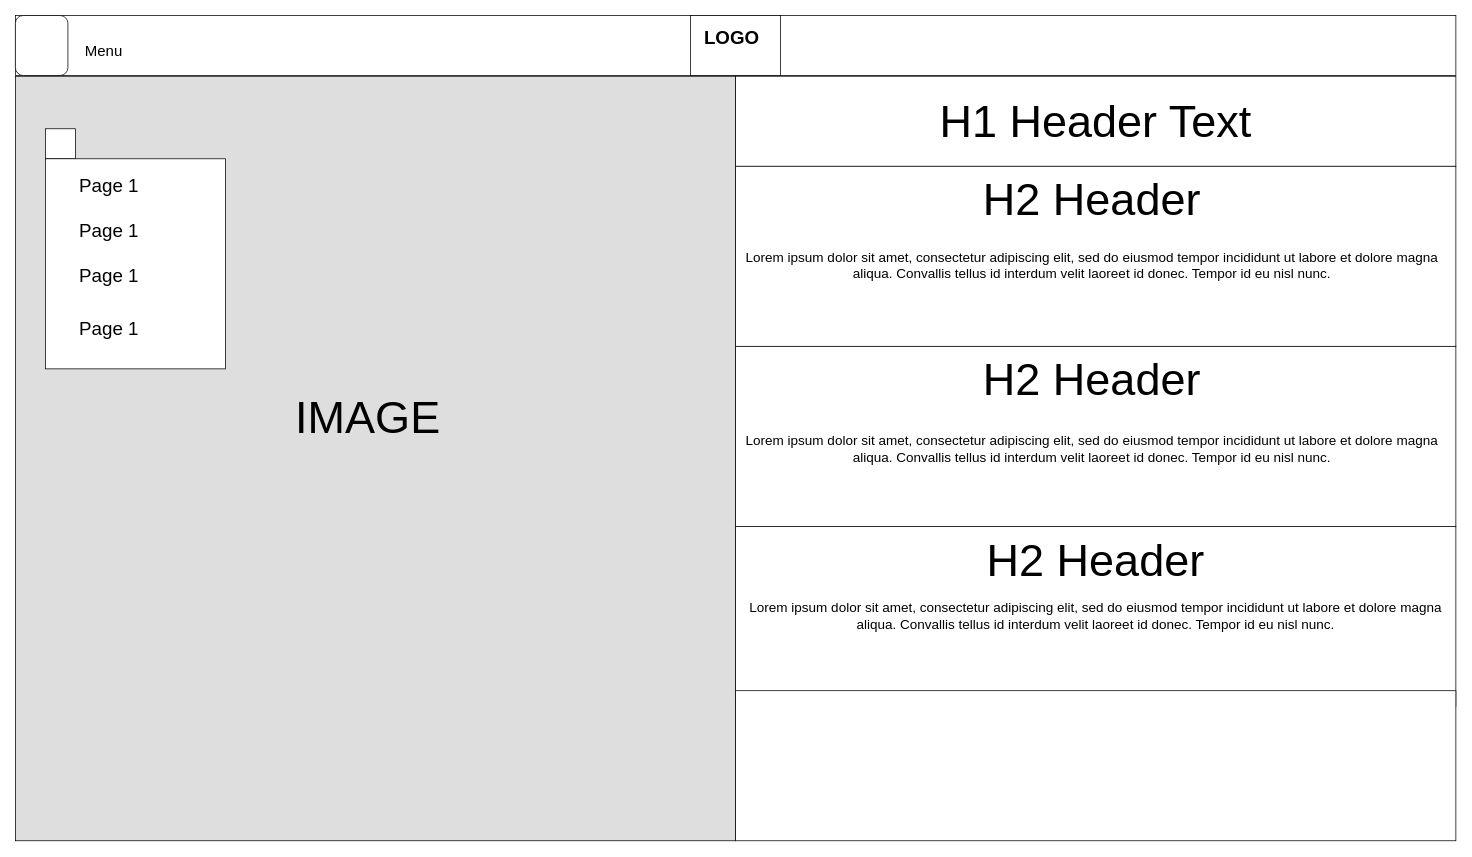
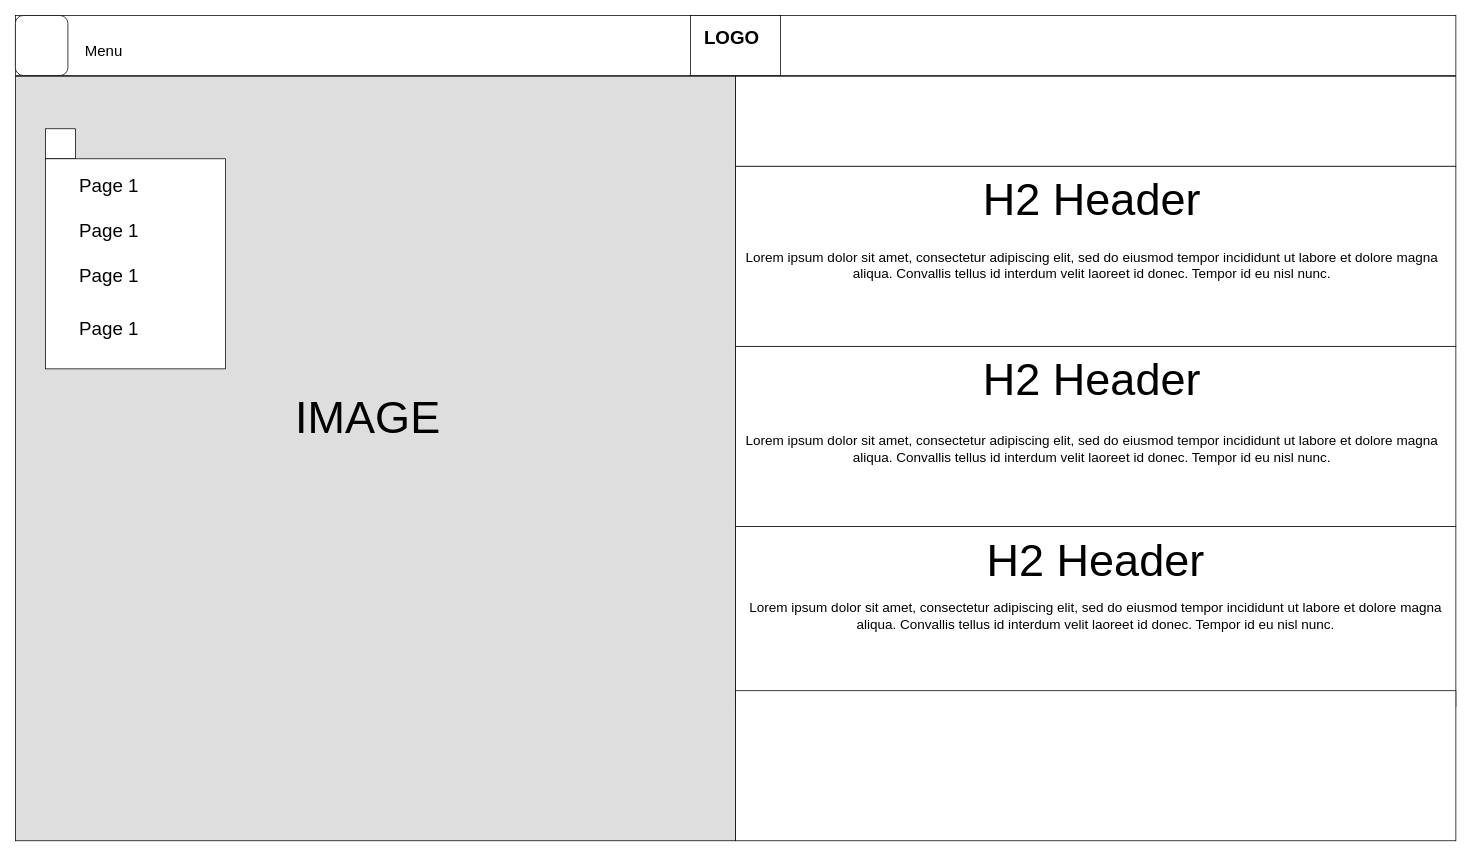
(1095, 121) -> none
